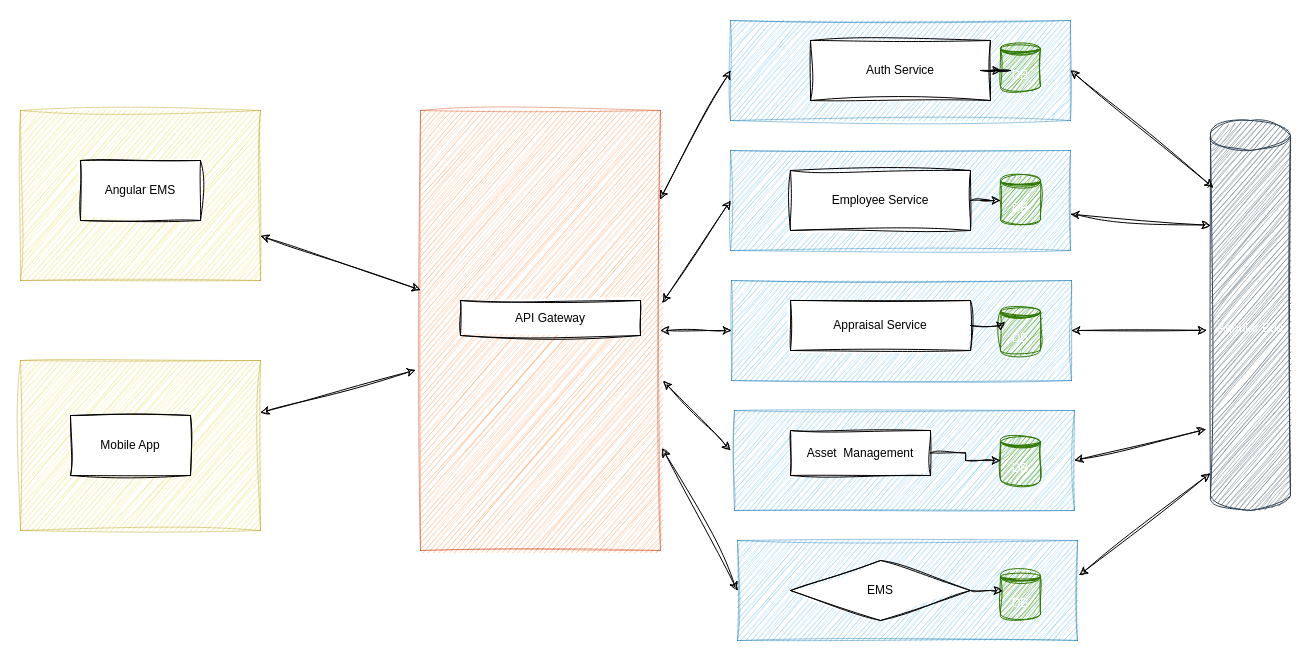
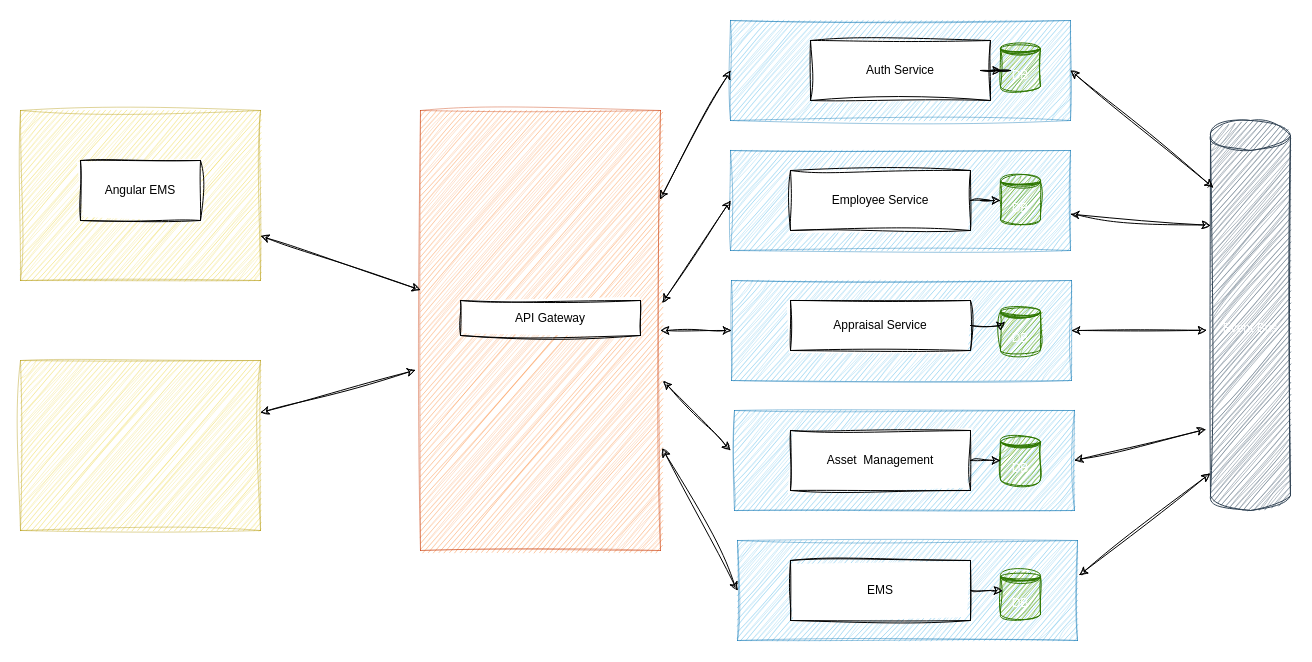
(1251, 329) -> (1251, 329)
(131, 446) -> none
(861, 453) -> (881, 461)
(881, 591) -> (881, 591)
